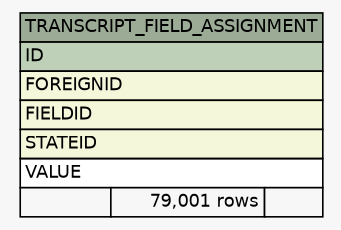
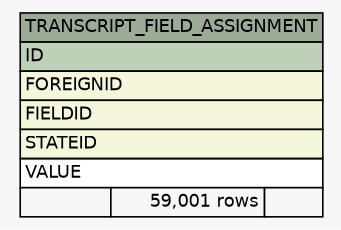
(205, 201) -> (205, 201)
